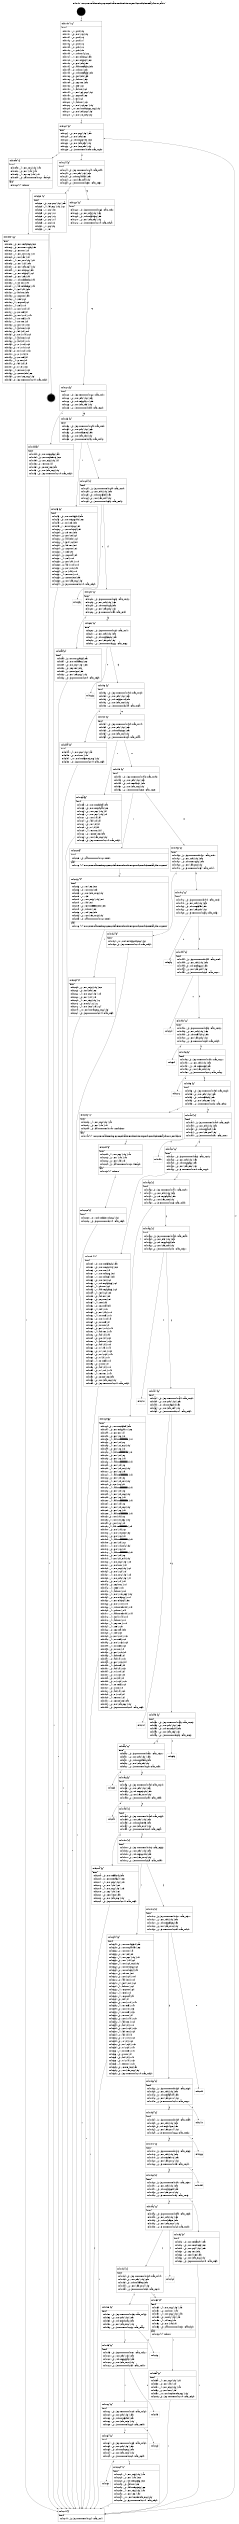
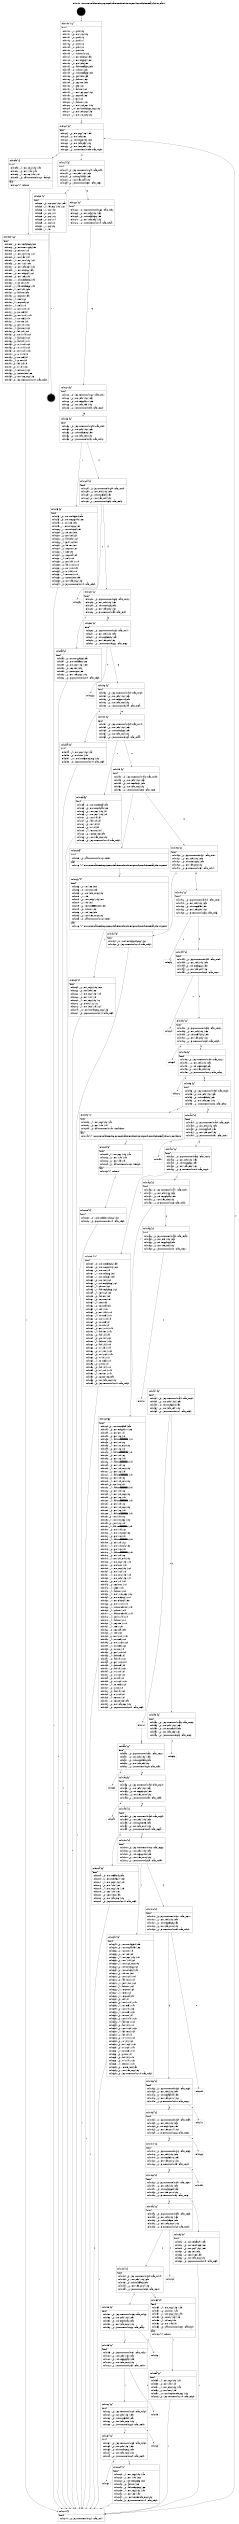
(51, 460) -> none
(169, 1320) -> none
(157, 1741) -> (141, 1735)
